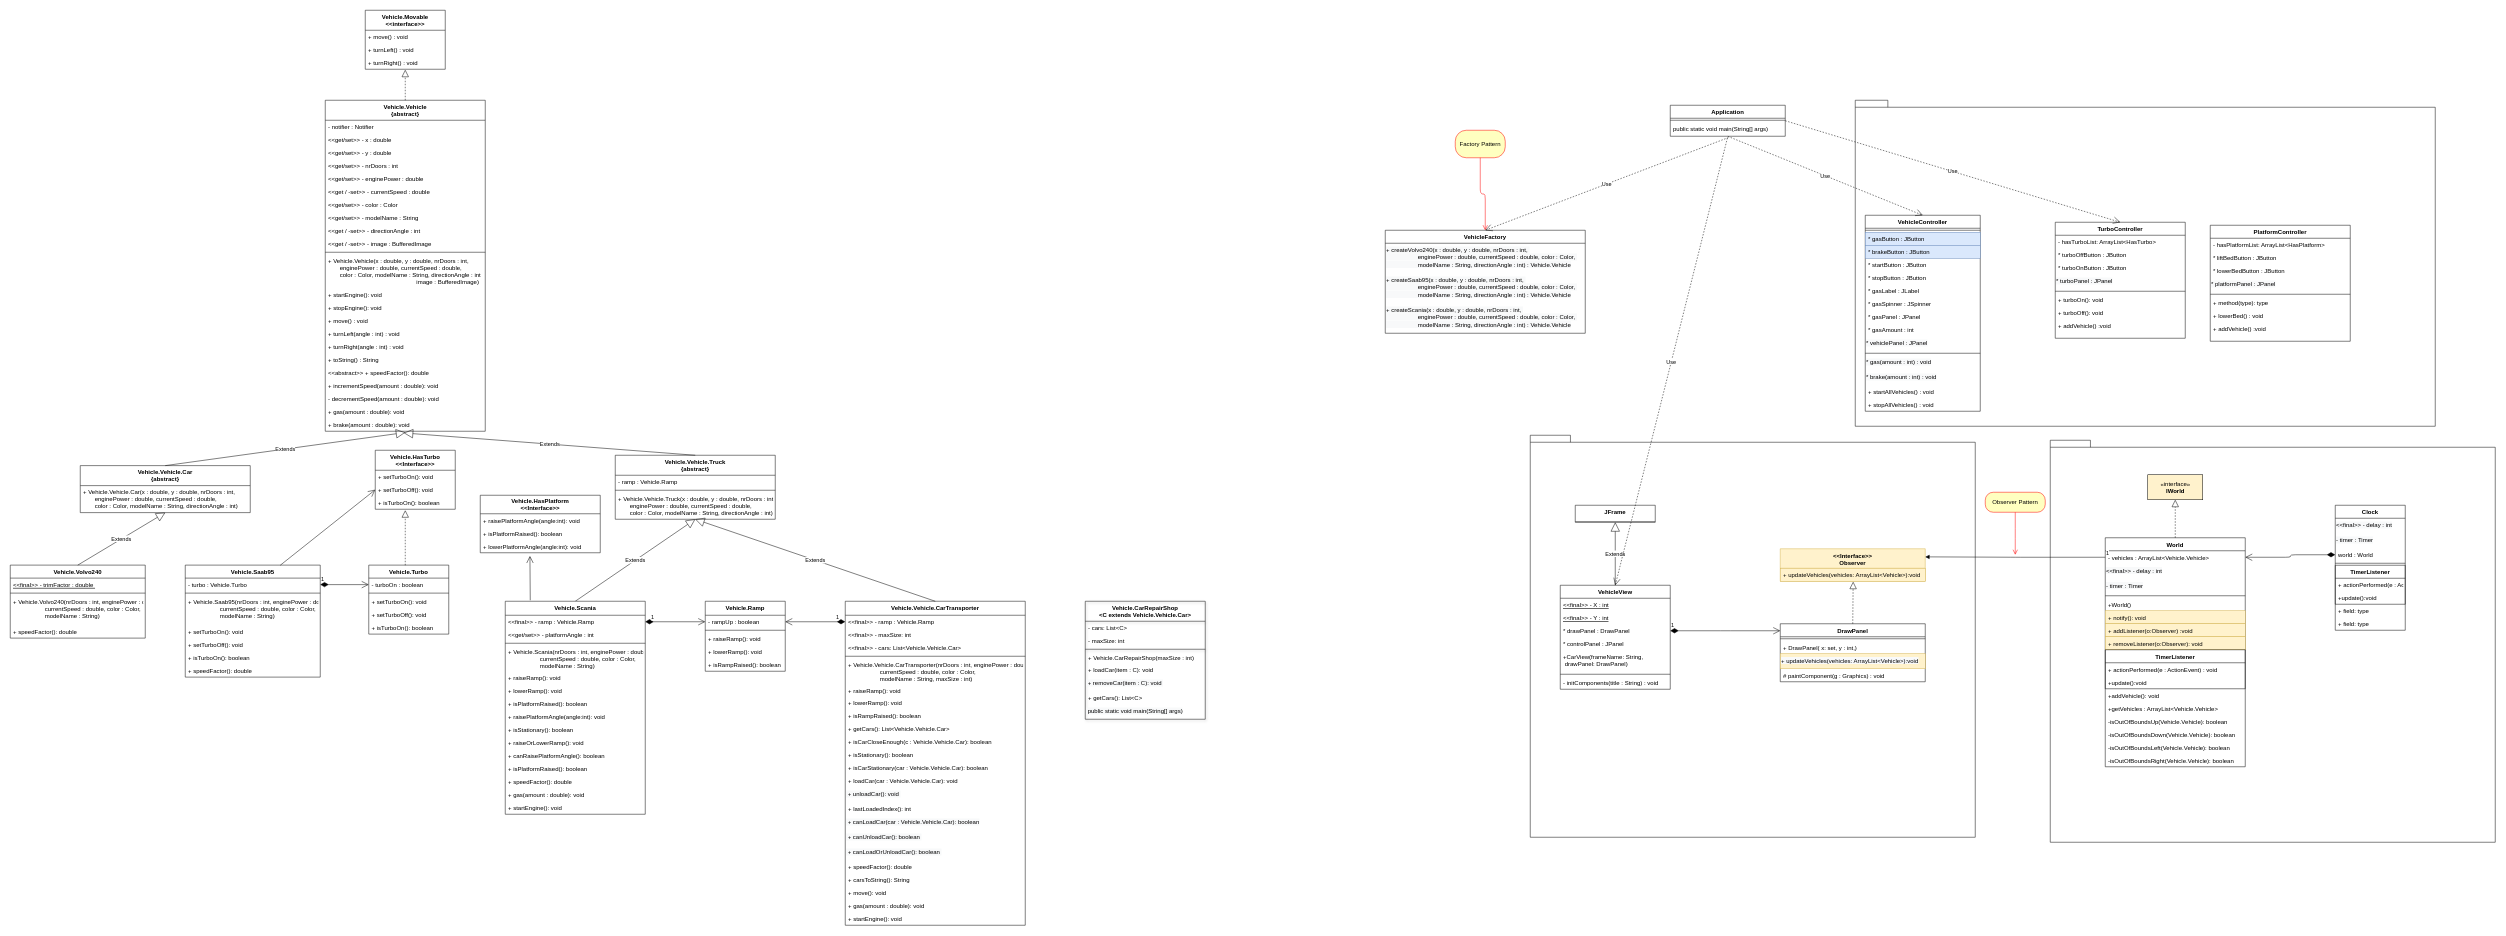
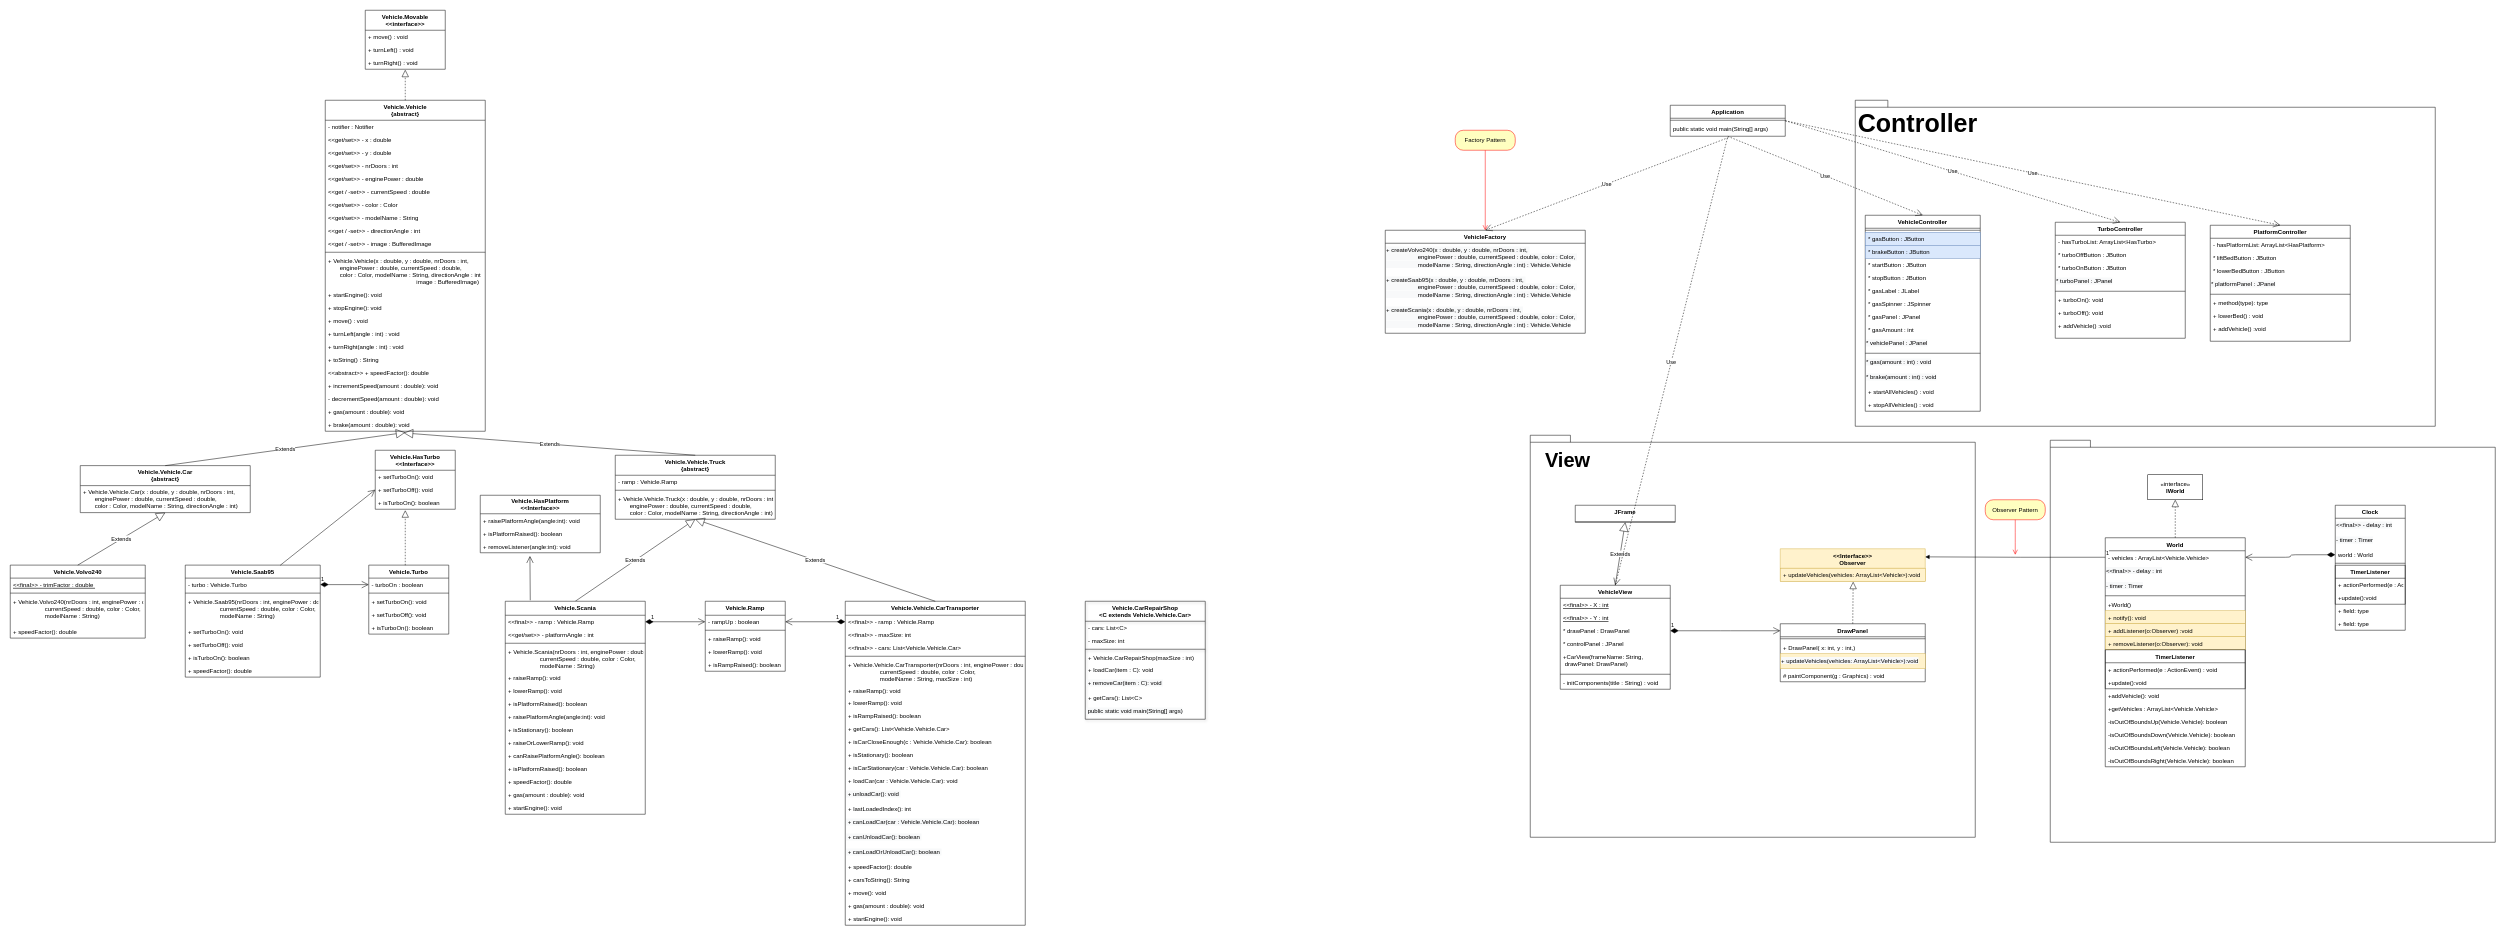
none -> (1918, 120)
(1480, 144) -> (1485, 140)
none -> (2041, 175)
none -> (1568, 458)
(2175, 487) -> (2175, 487)
(2015, 502) -> (2015, 510)
(1615, 514) -> (1625, 514)
(537, 547) -> (532, 547)
(1824, 648) -> (1823, 648)
